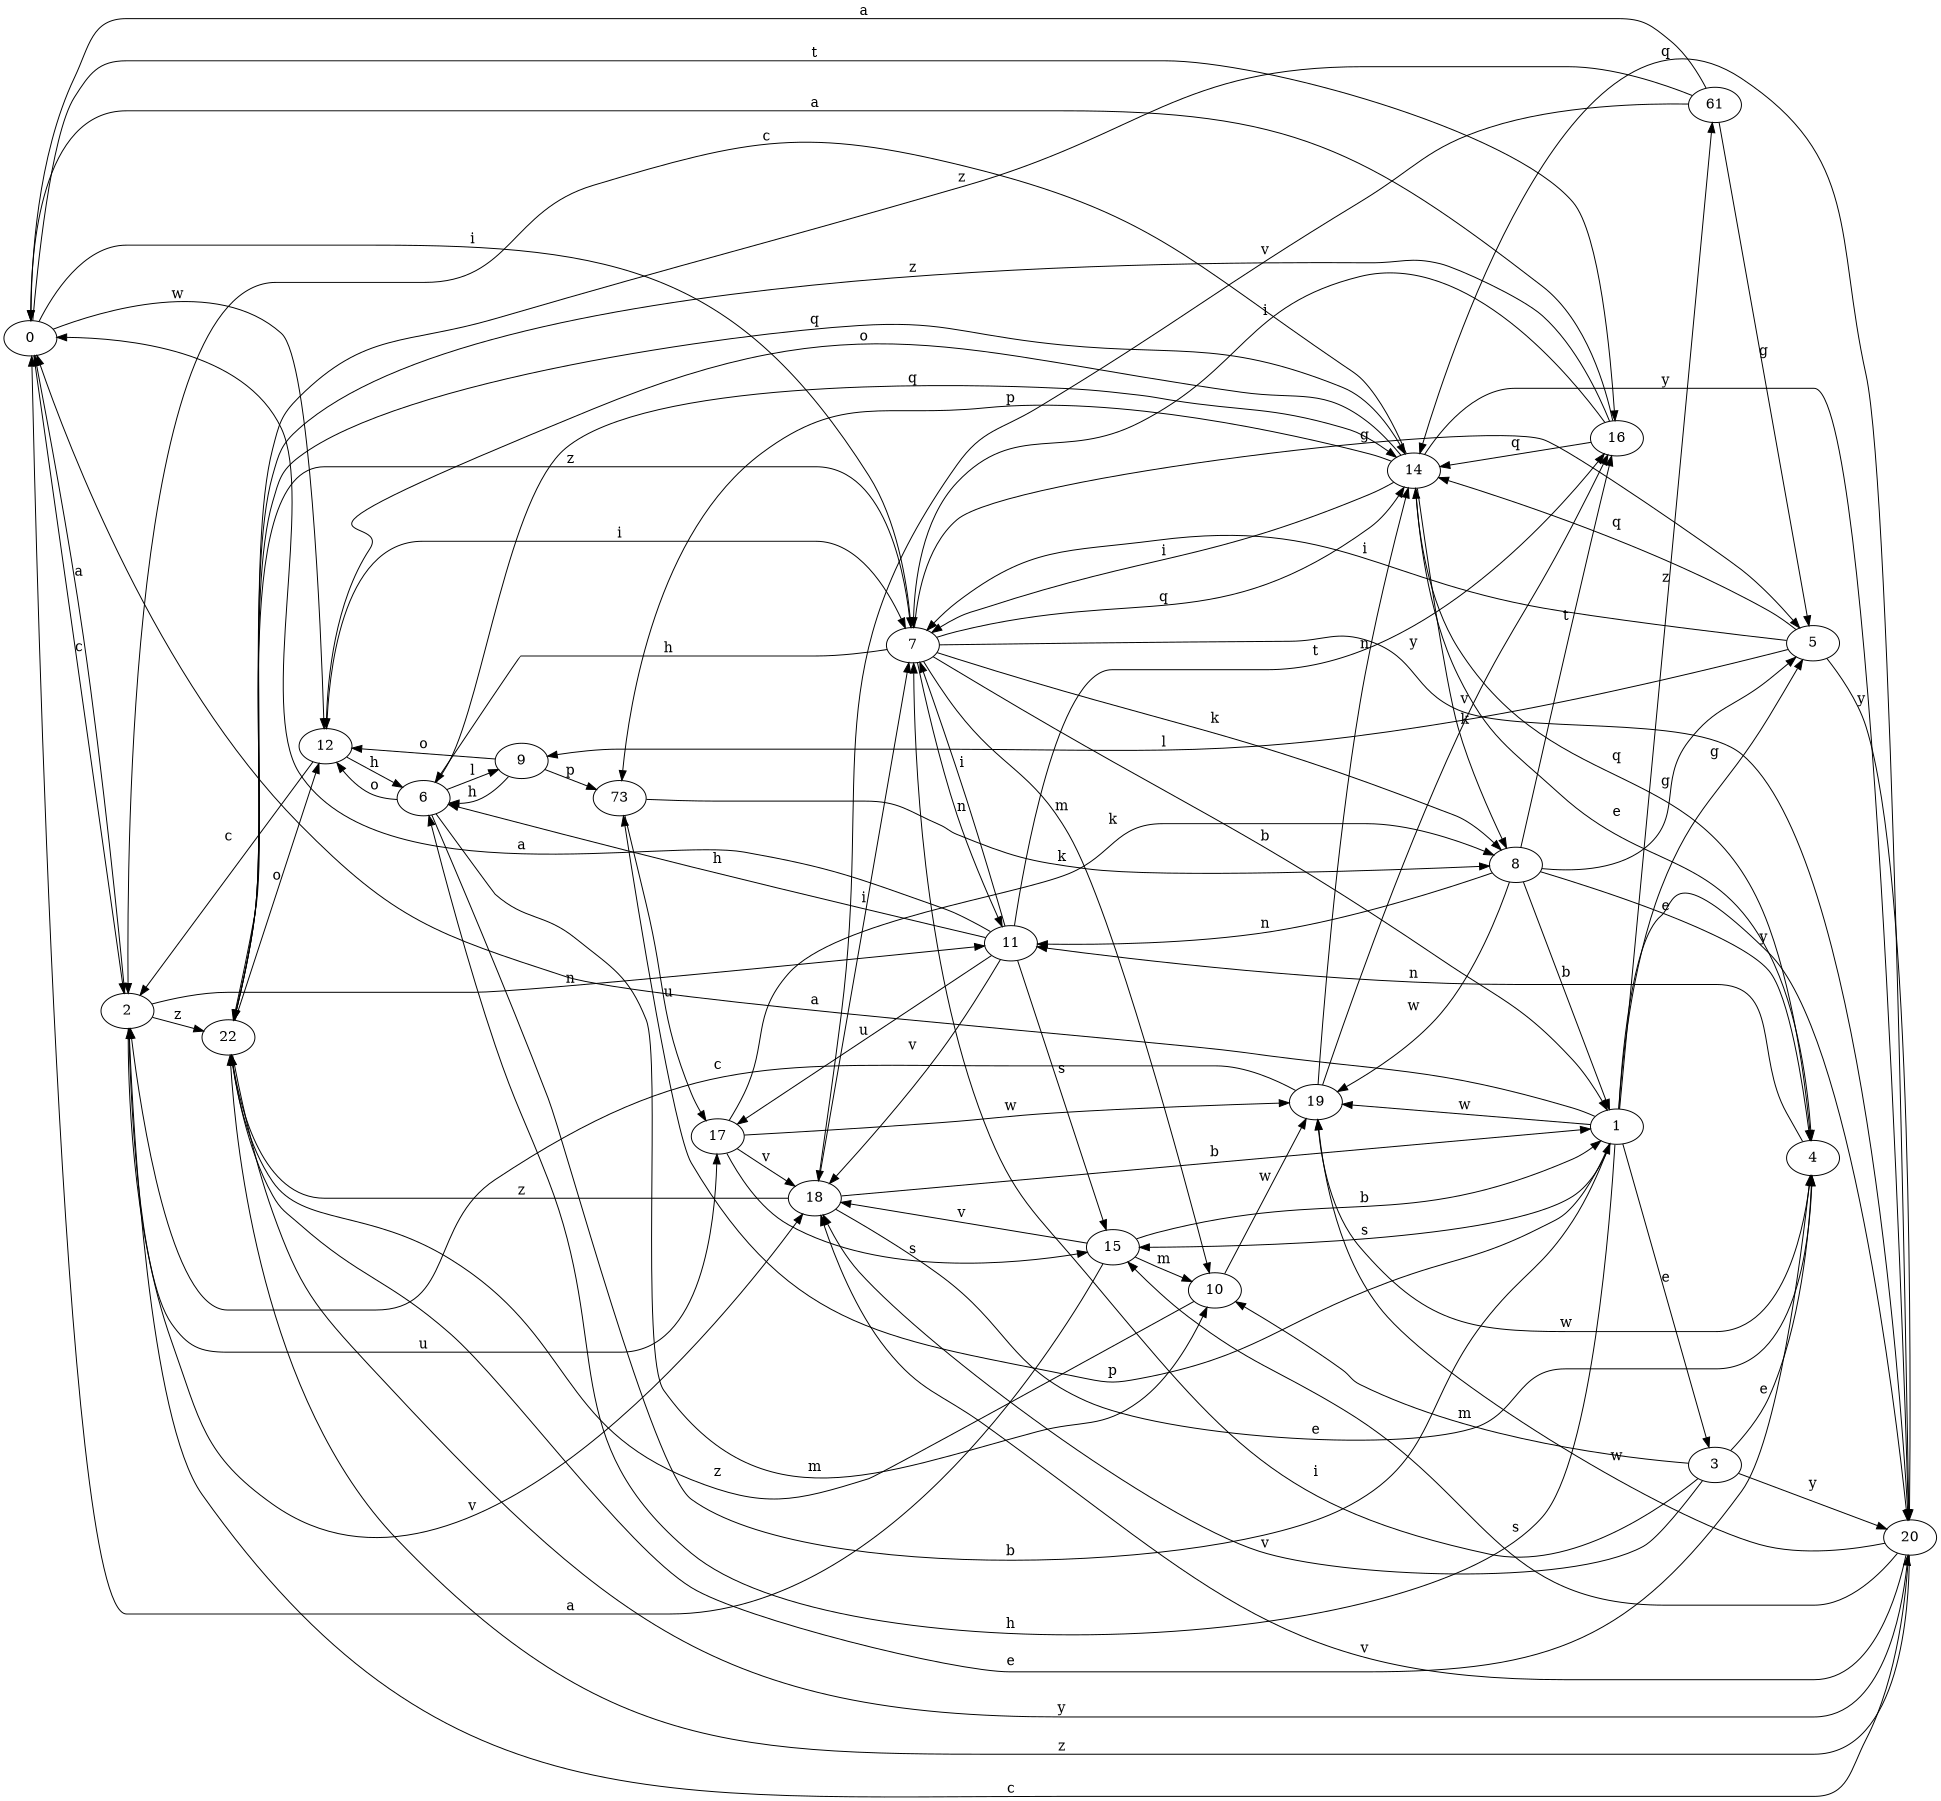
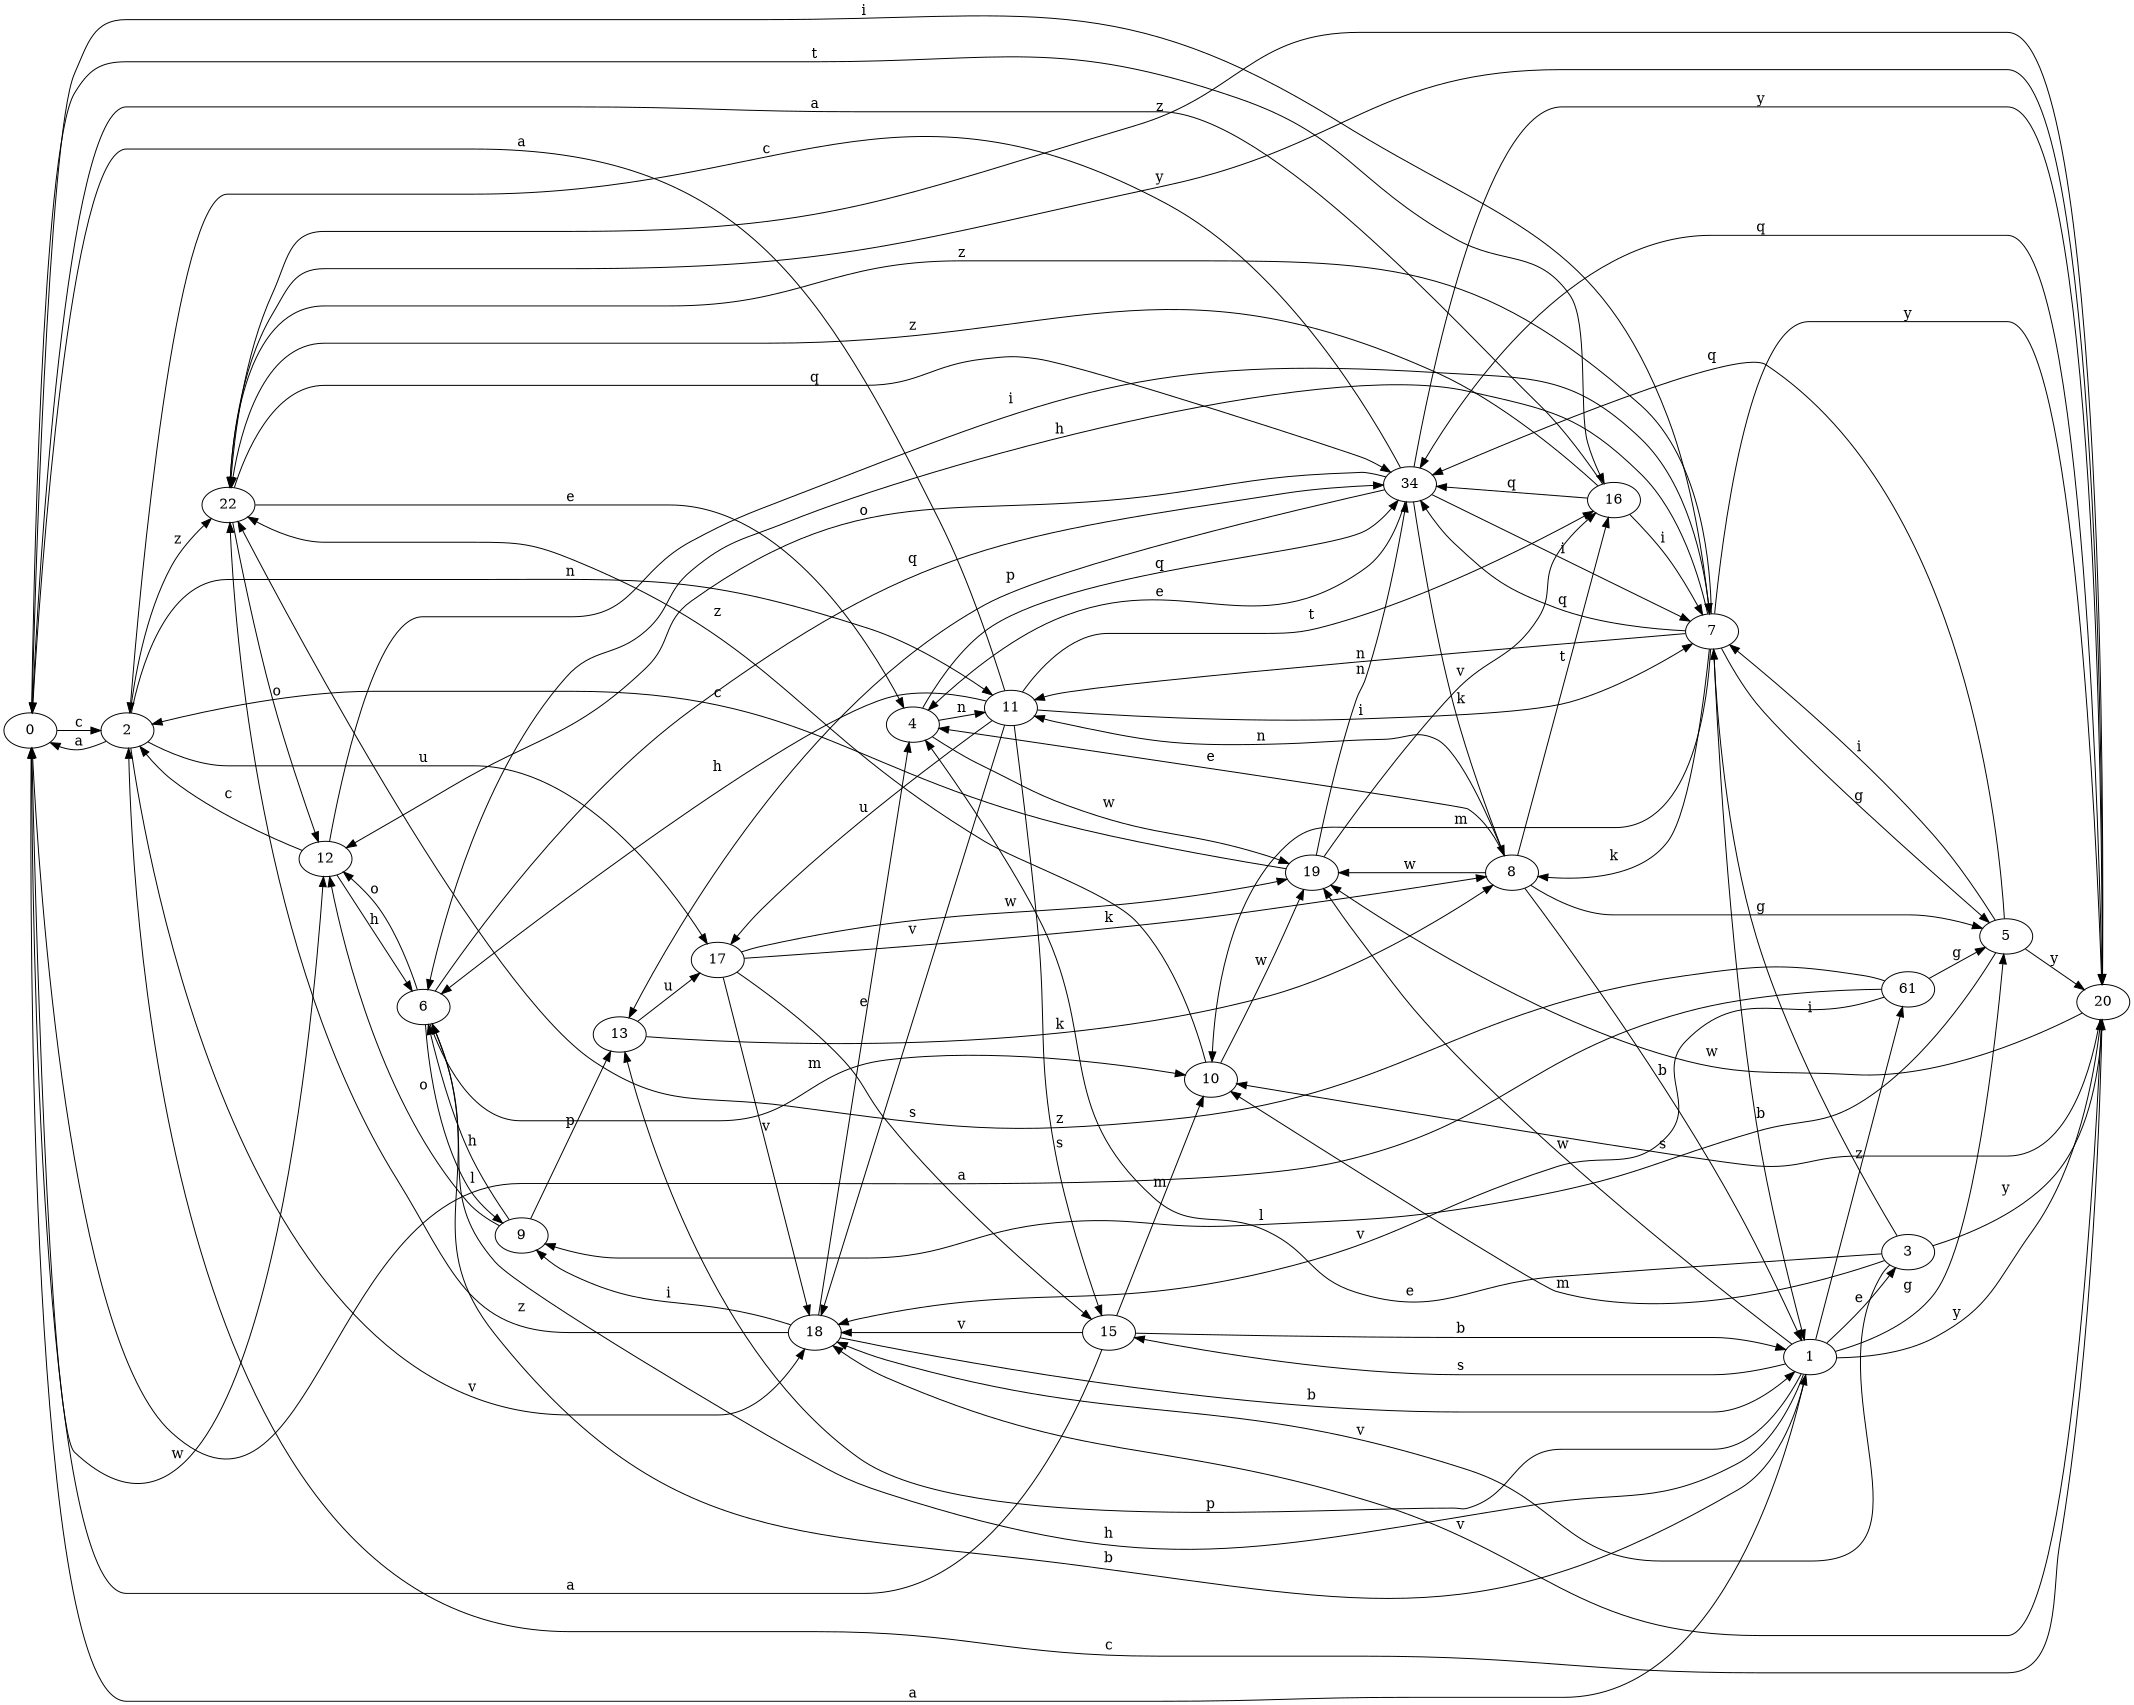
(1414, 471) -> (1410, 484)
(620, 798) -> (620, 1034)
(861, 939) -> (664, 1301)
(1489, 1535) -> (1737, 1164)
